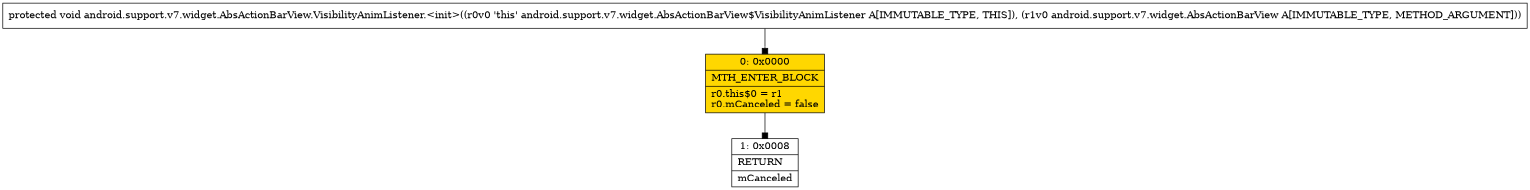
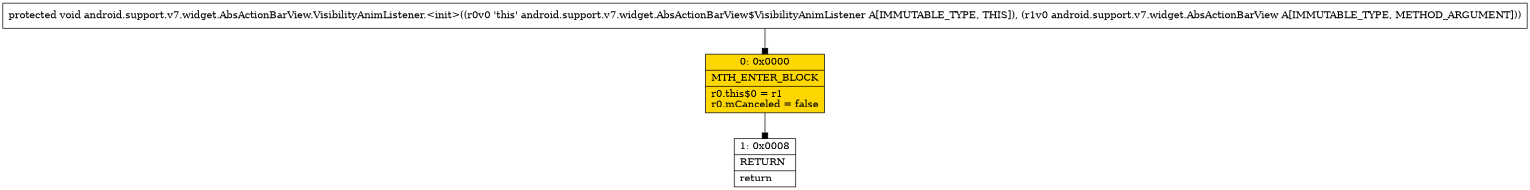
(765, 178) -> (756, 178)
